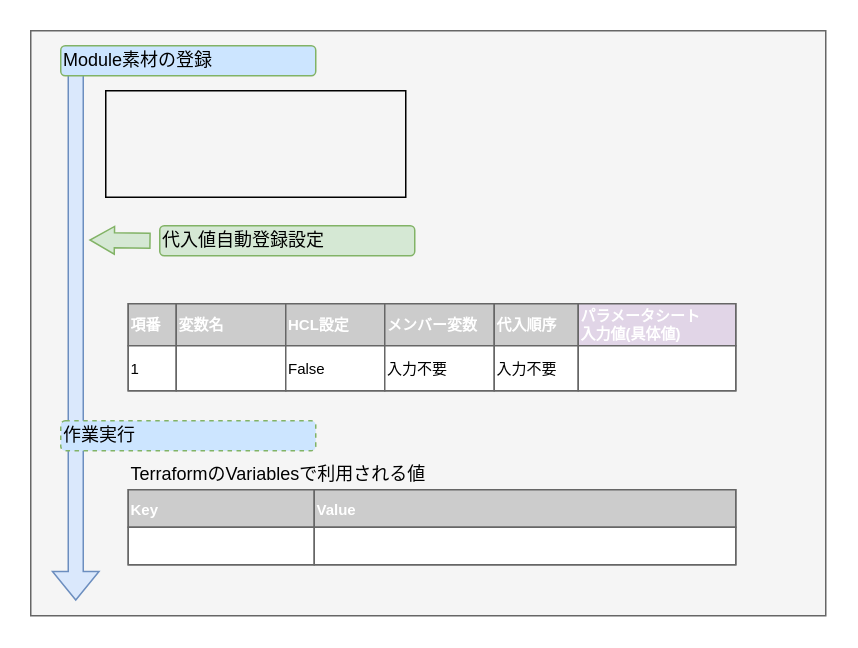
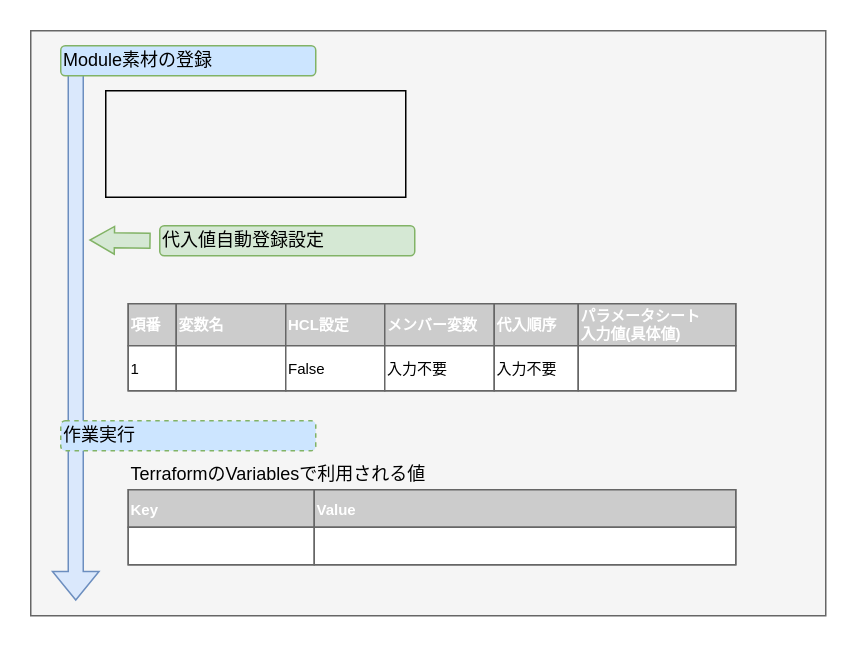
(657, 325) -> (657, 325)
